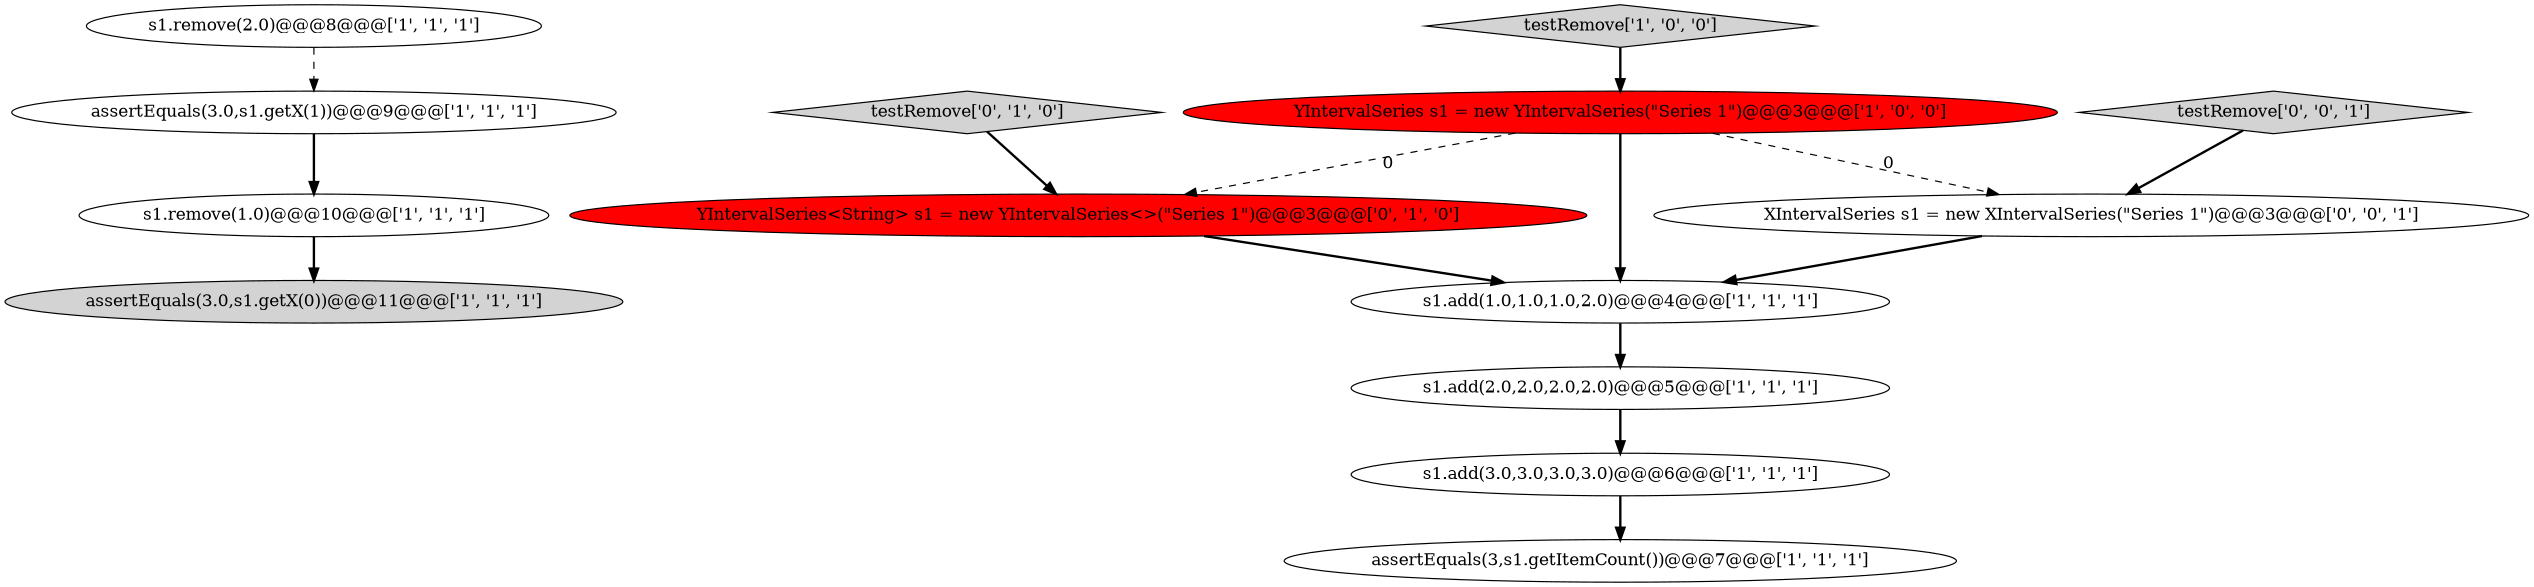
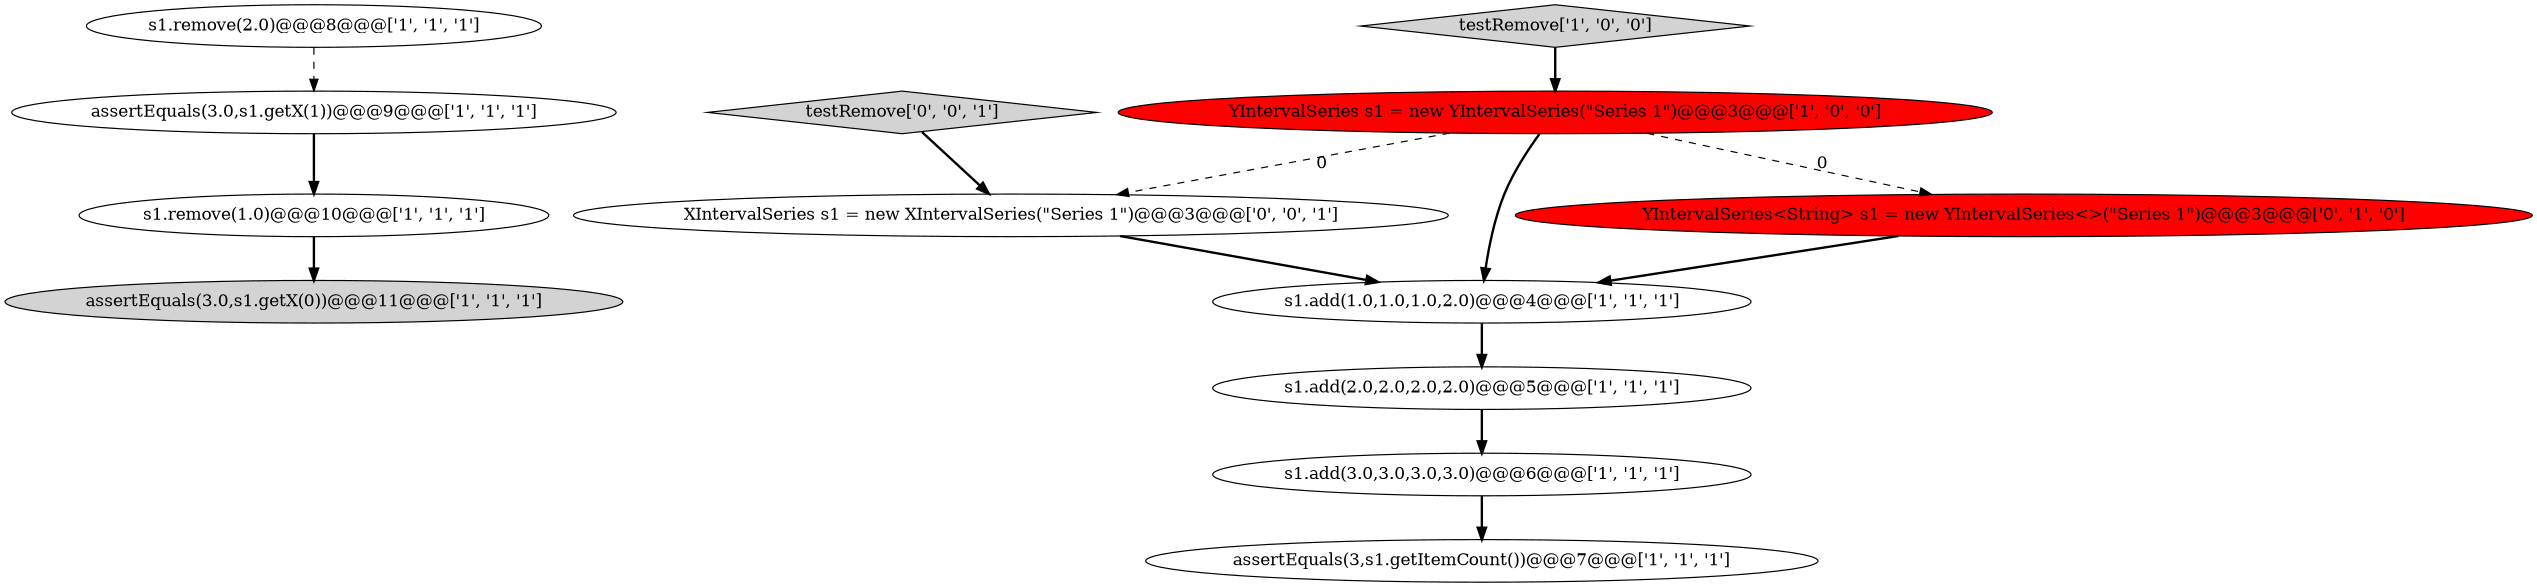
(967, 112) -> none
